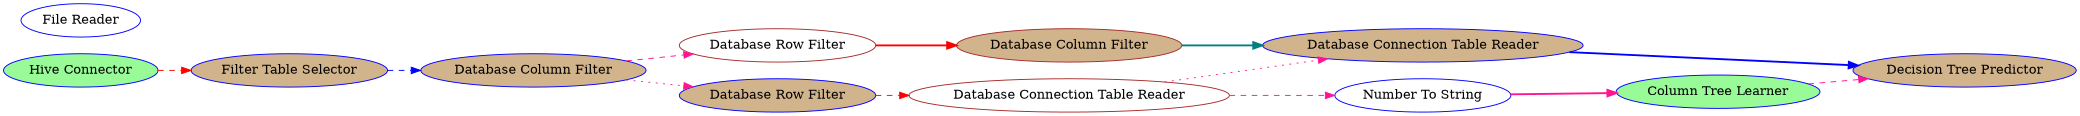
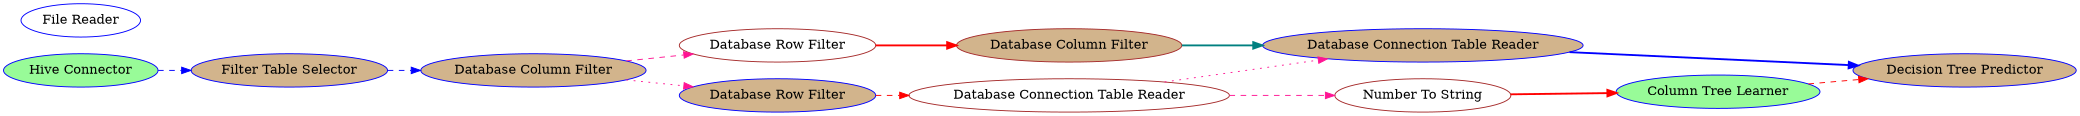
(170, 70) -> (170, 70)
(1834, 82) -> (1834, 82)
(1559, 94) -> (1559, 94)
(1423, 95) -> (1423, 95)
